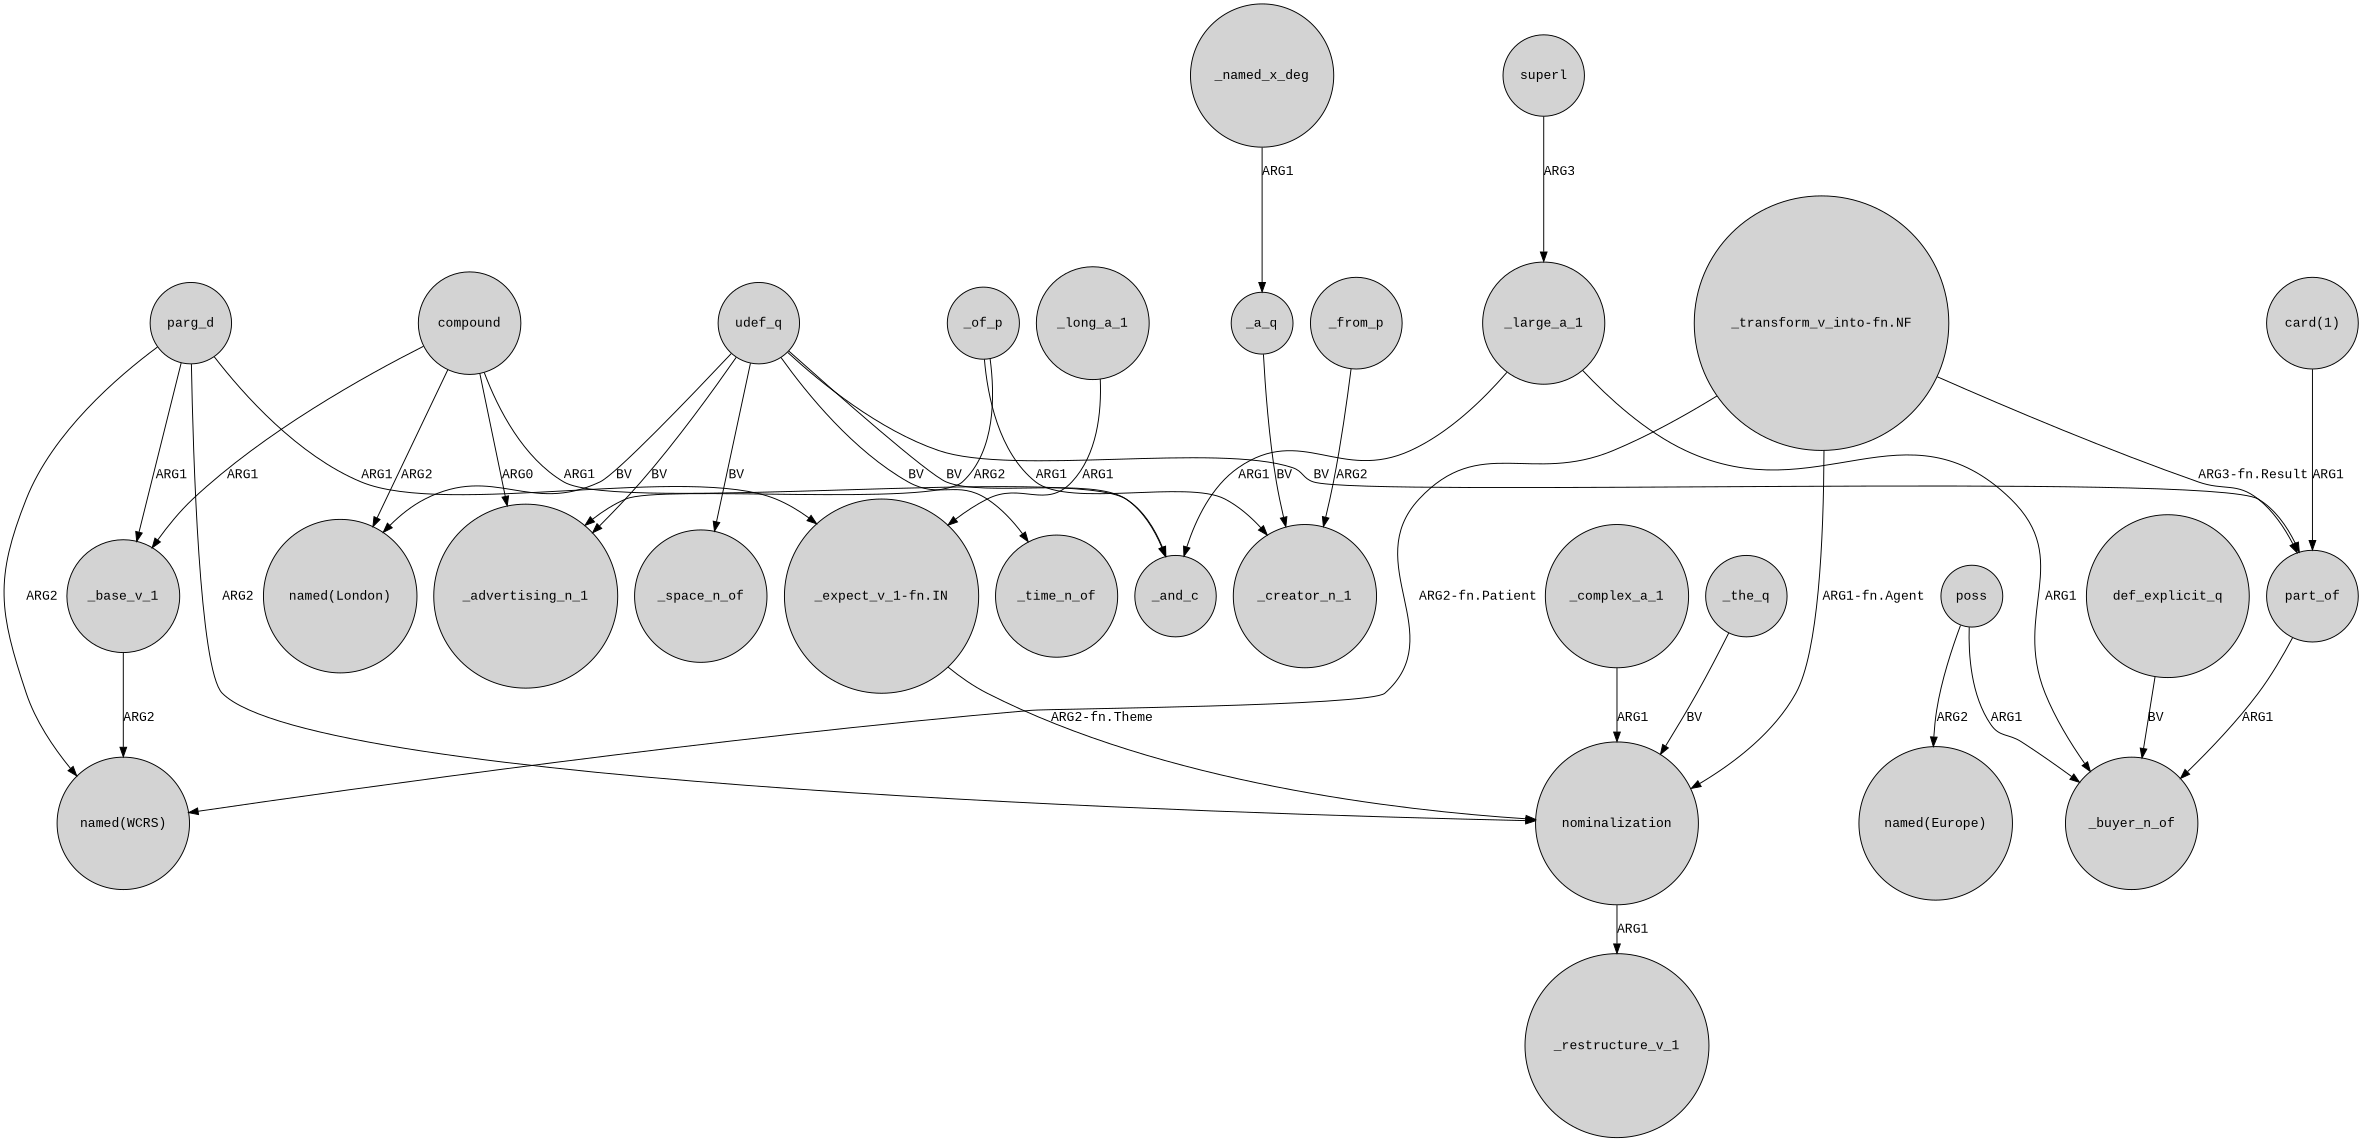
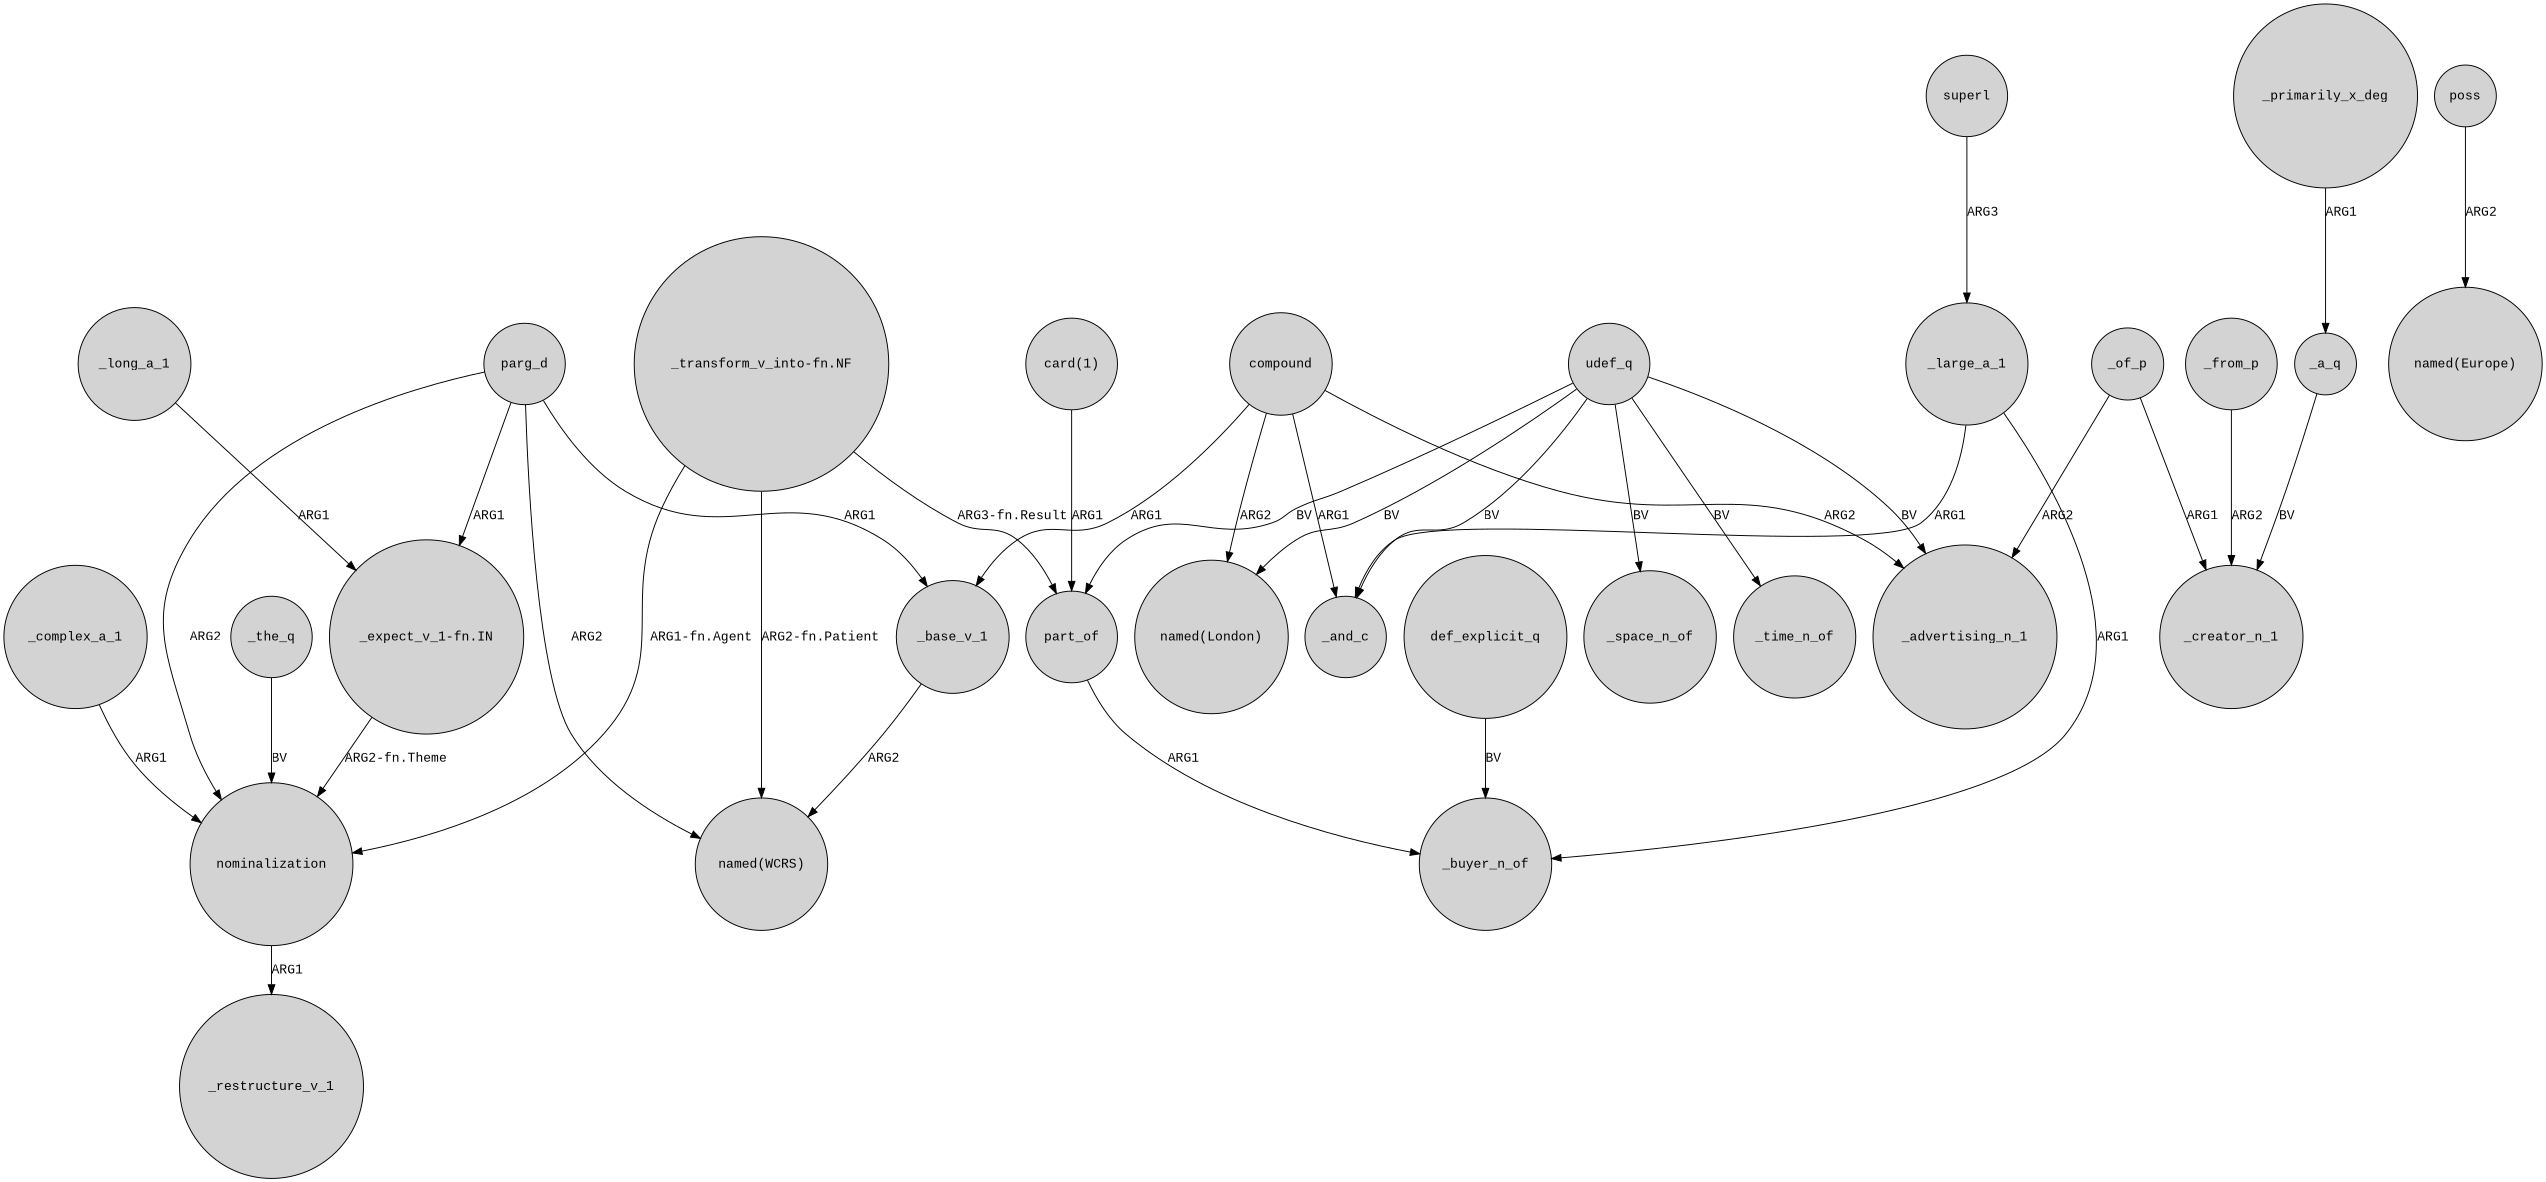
(1262, 76) -> (2326, 96)
(518, 475) -> (1840, 516)
(1990, 723) -> none
